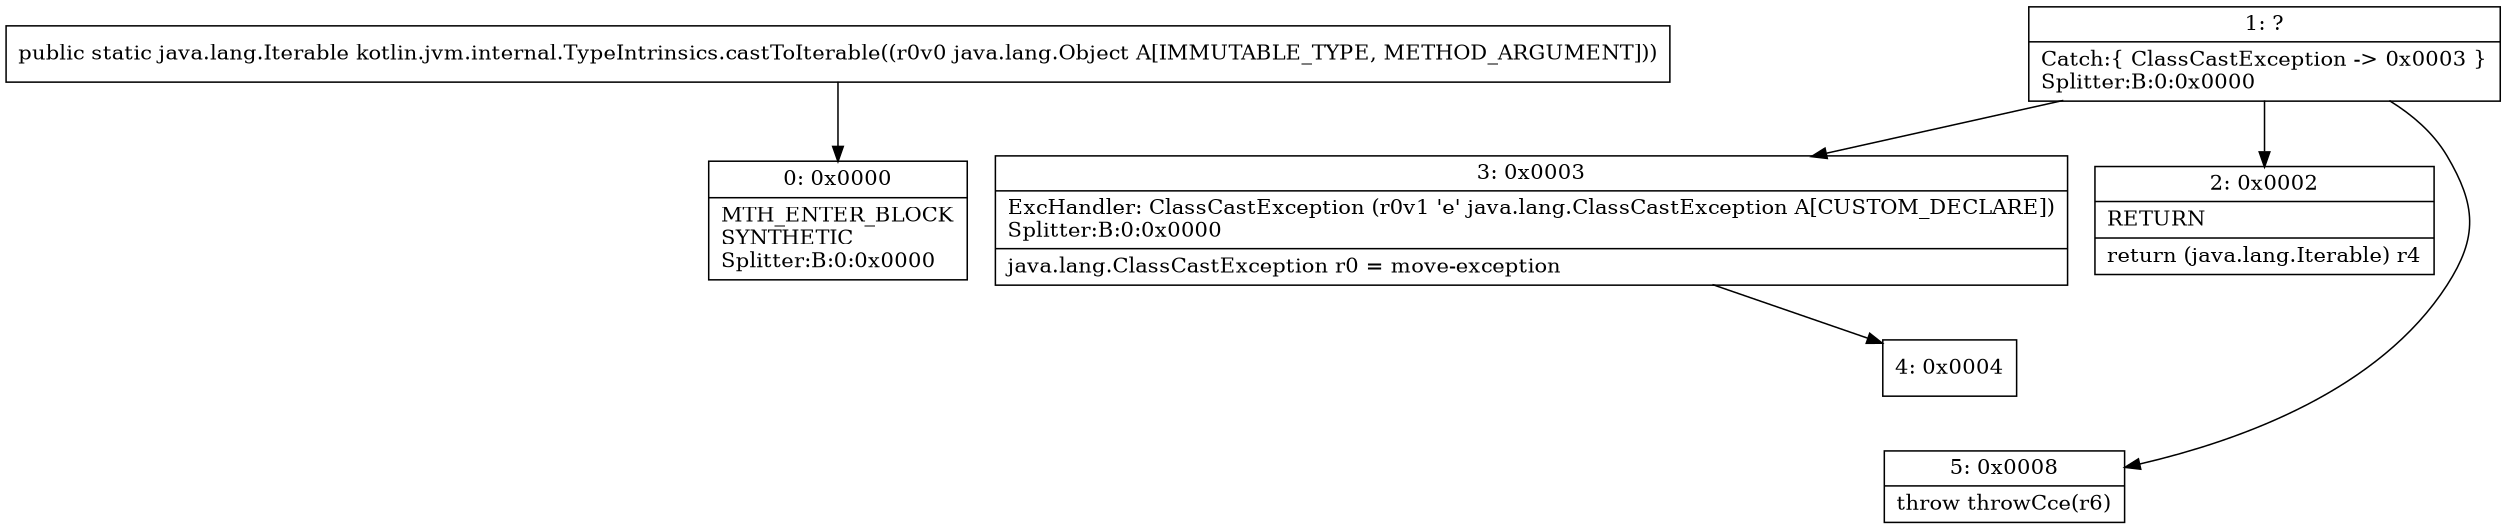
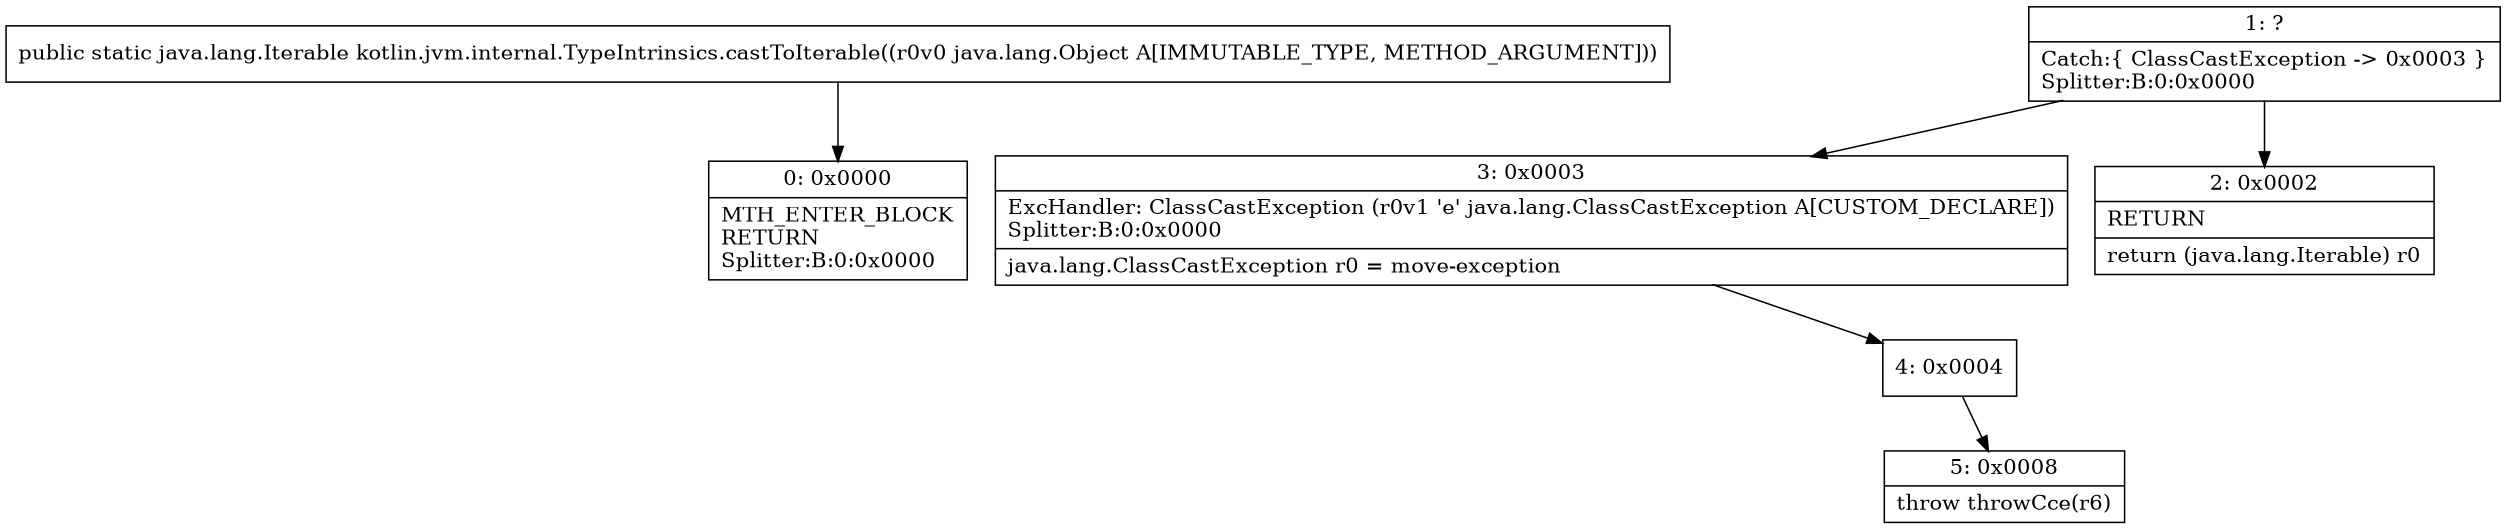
(788, 238) -> (770, 238)
(2265, 256) -> (2265, 256)
(2400, 340) -> (1972, 417)
